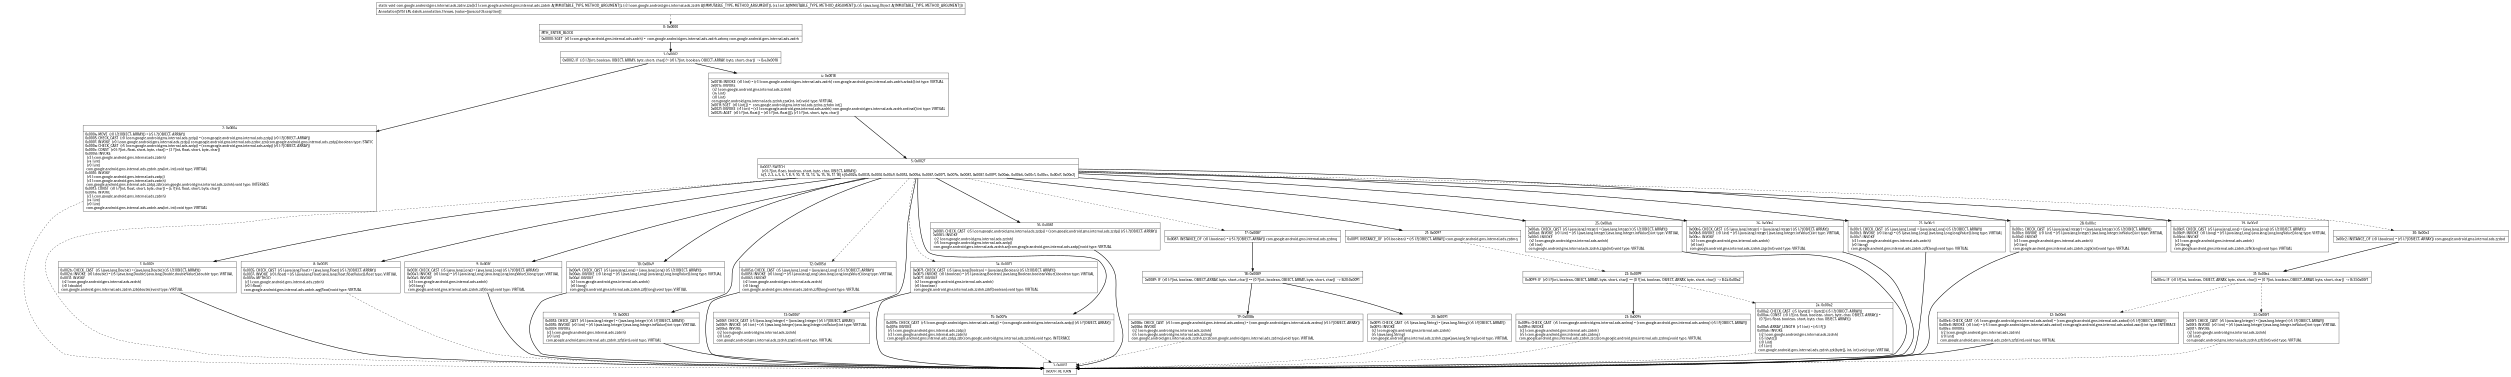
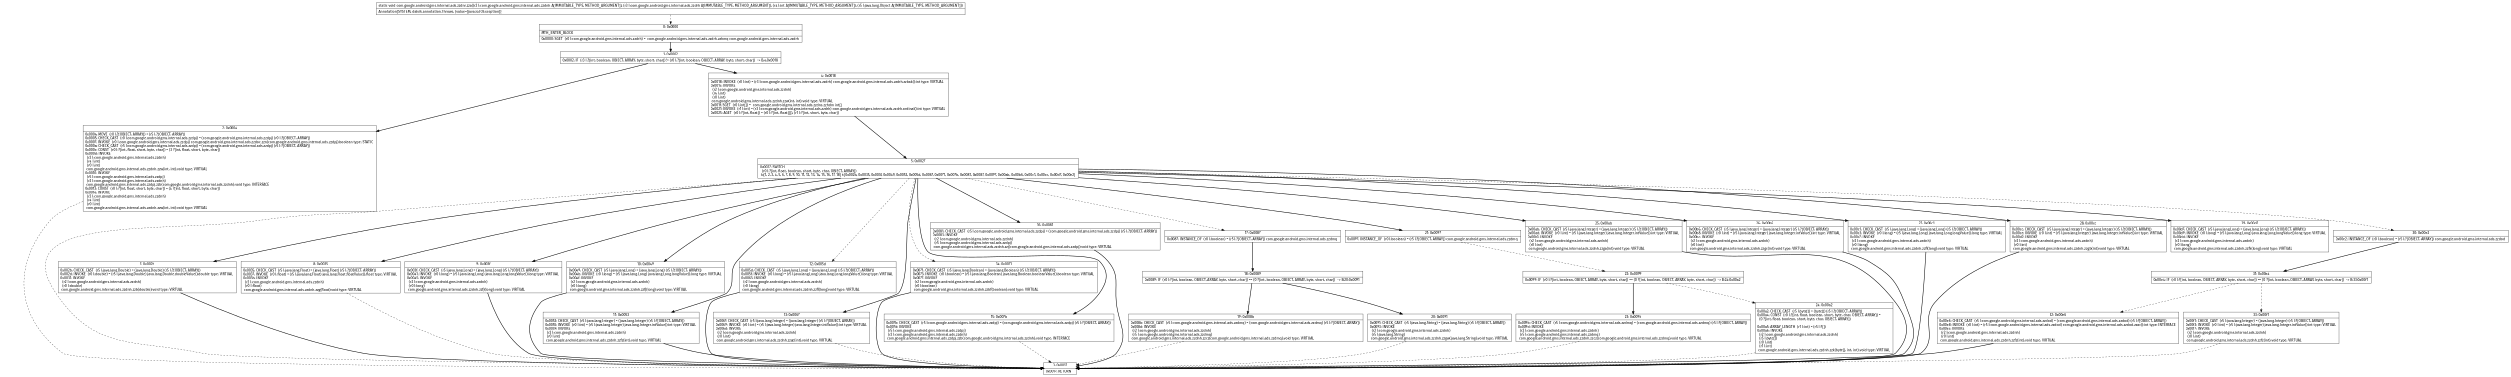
(258, 278) -> (257, 278)
none -> (937, 362)
